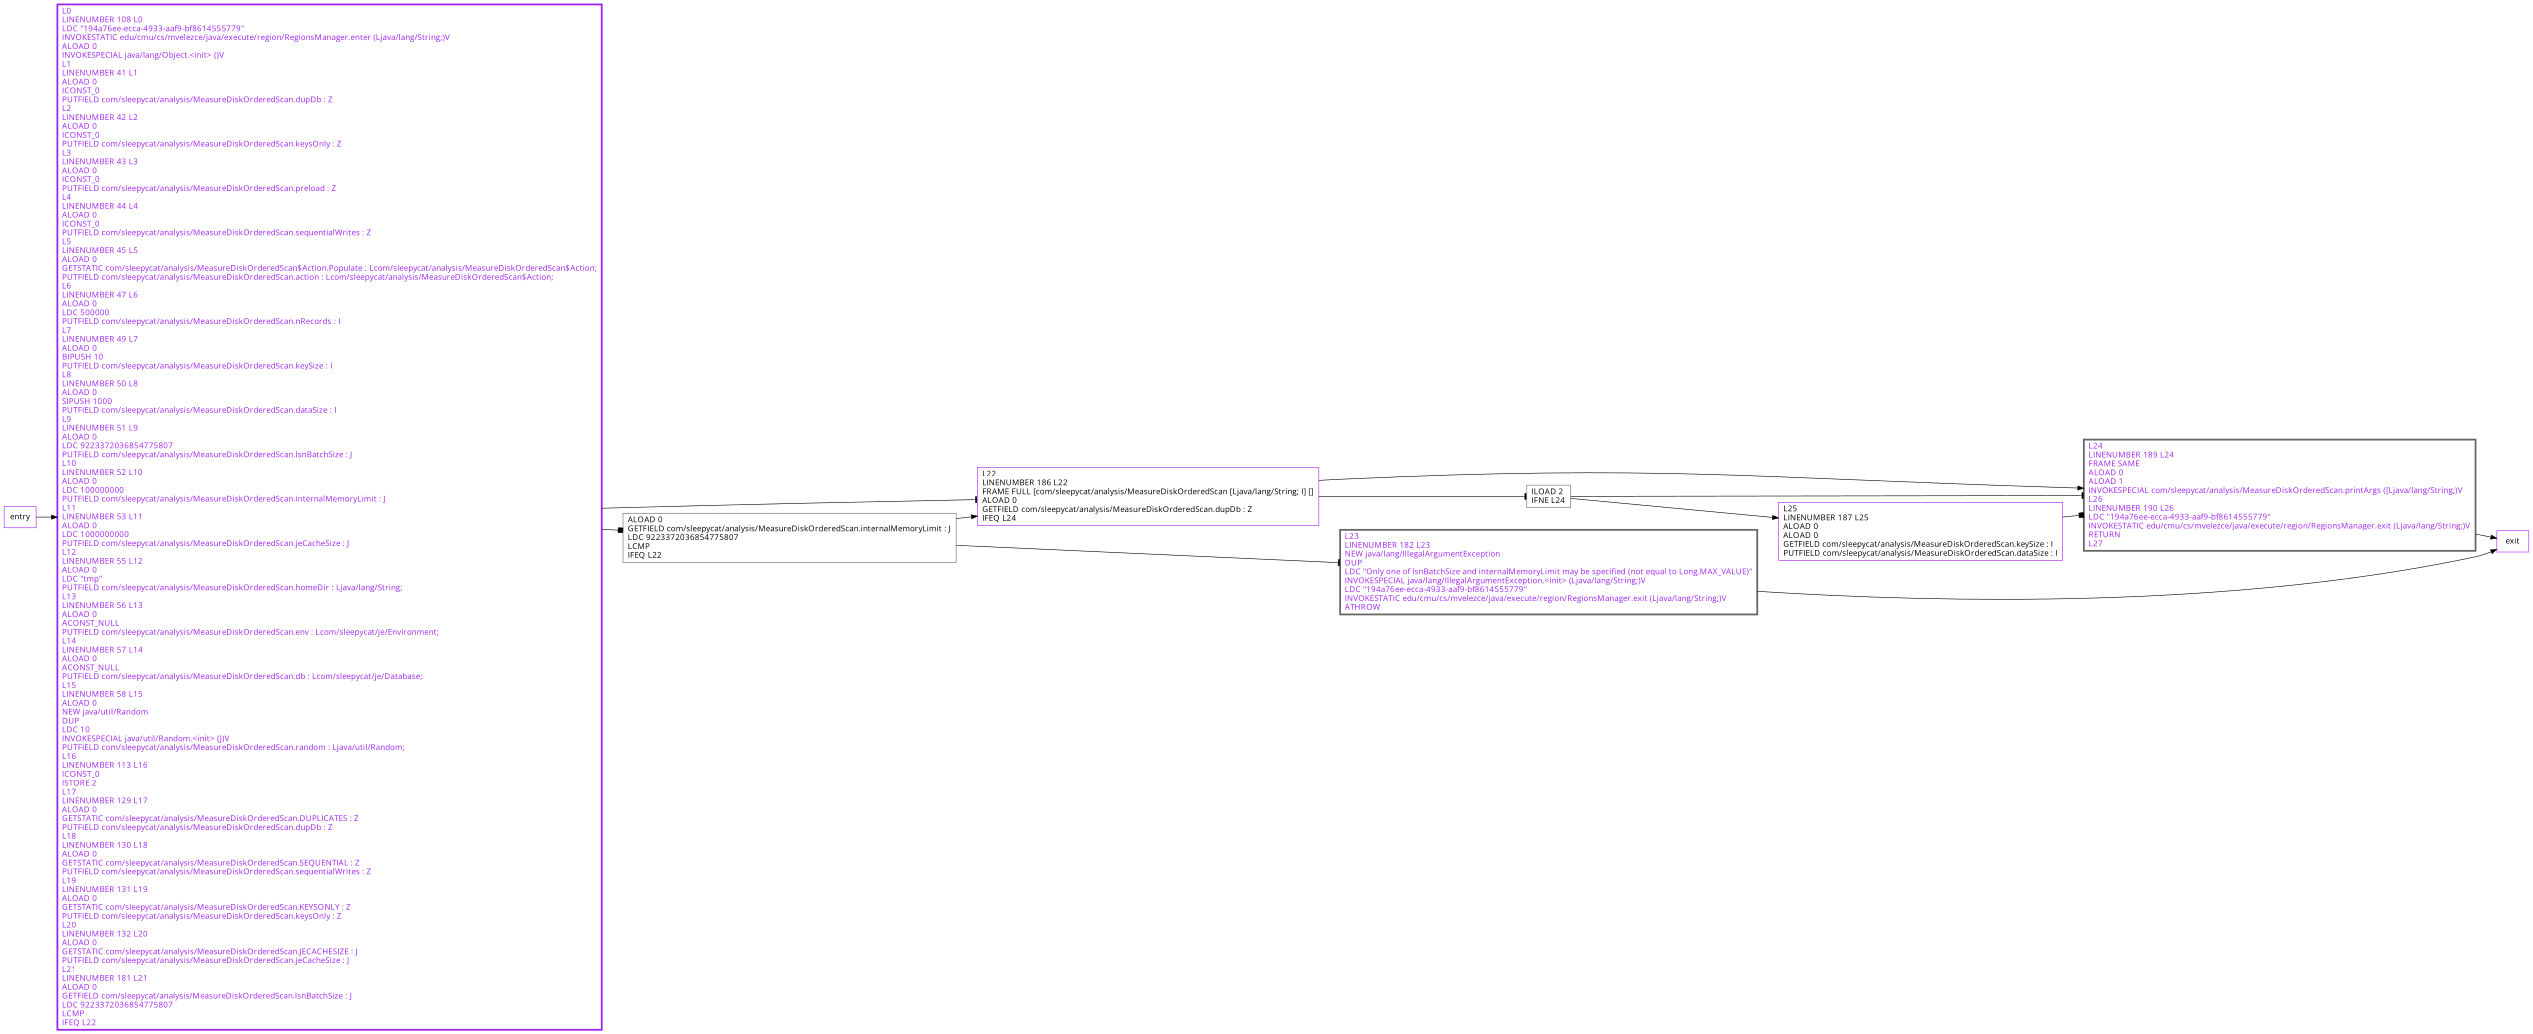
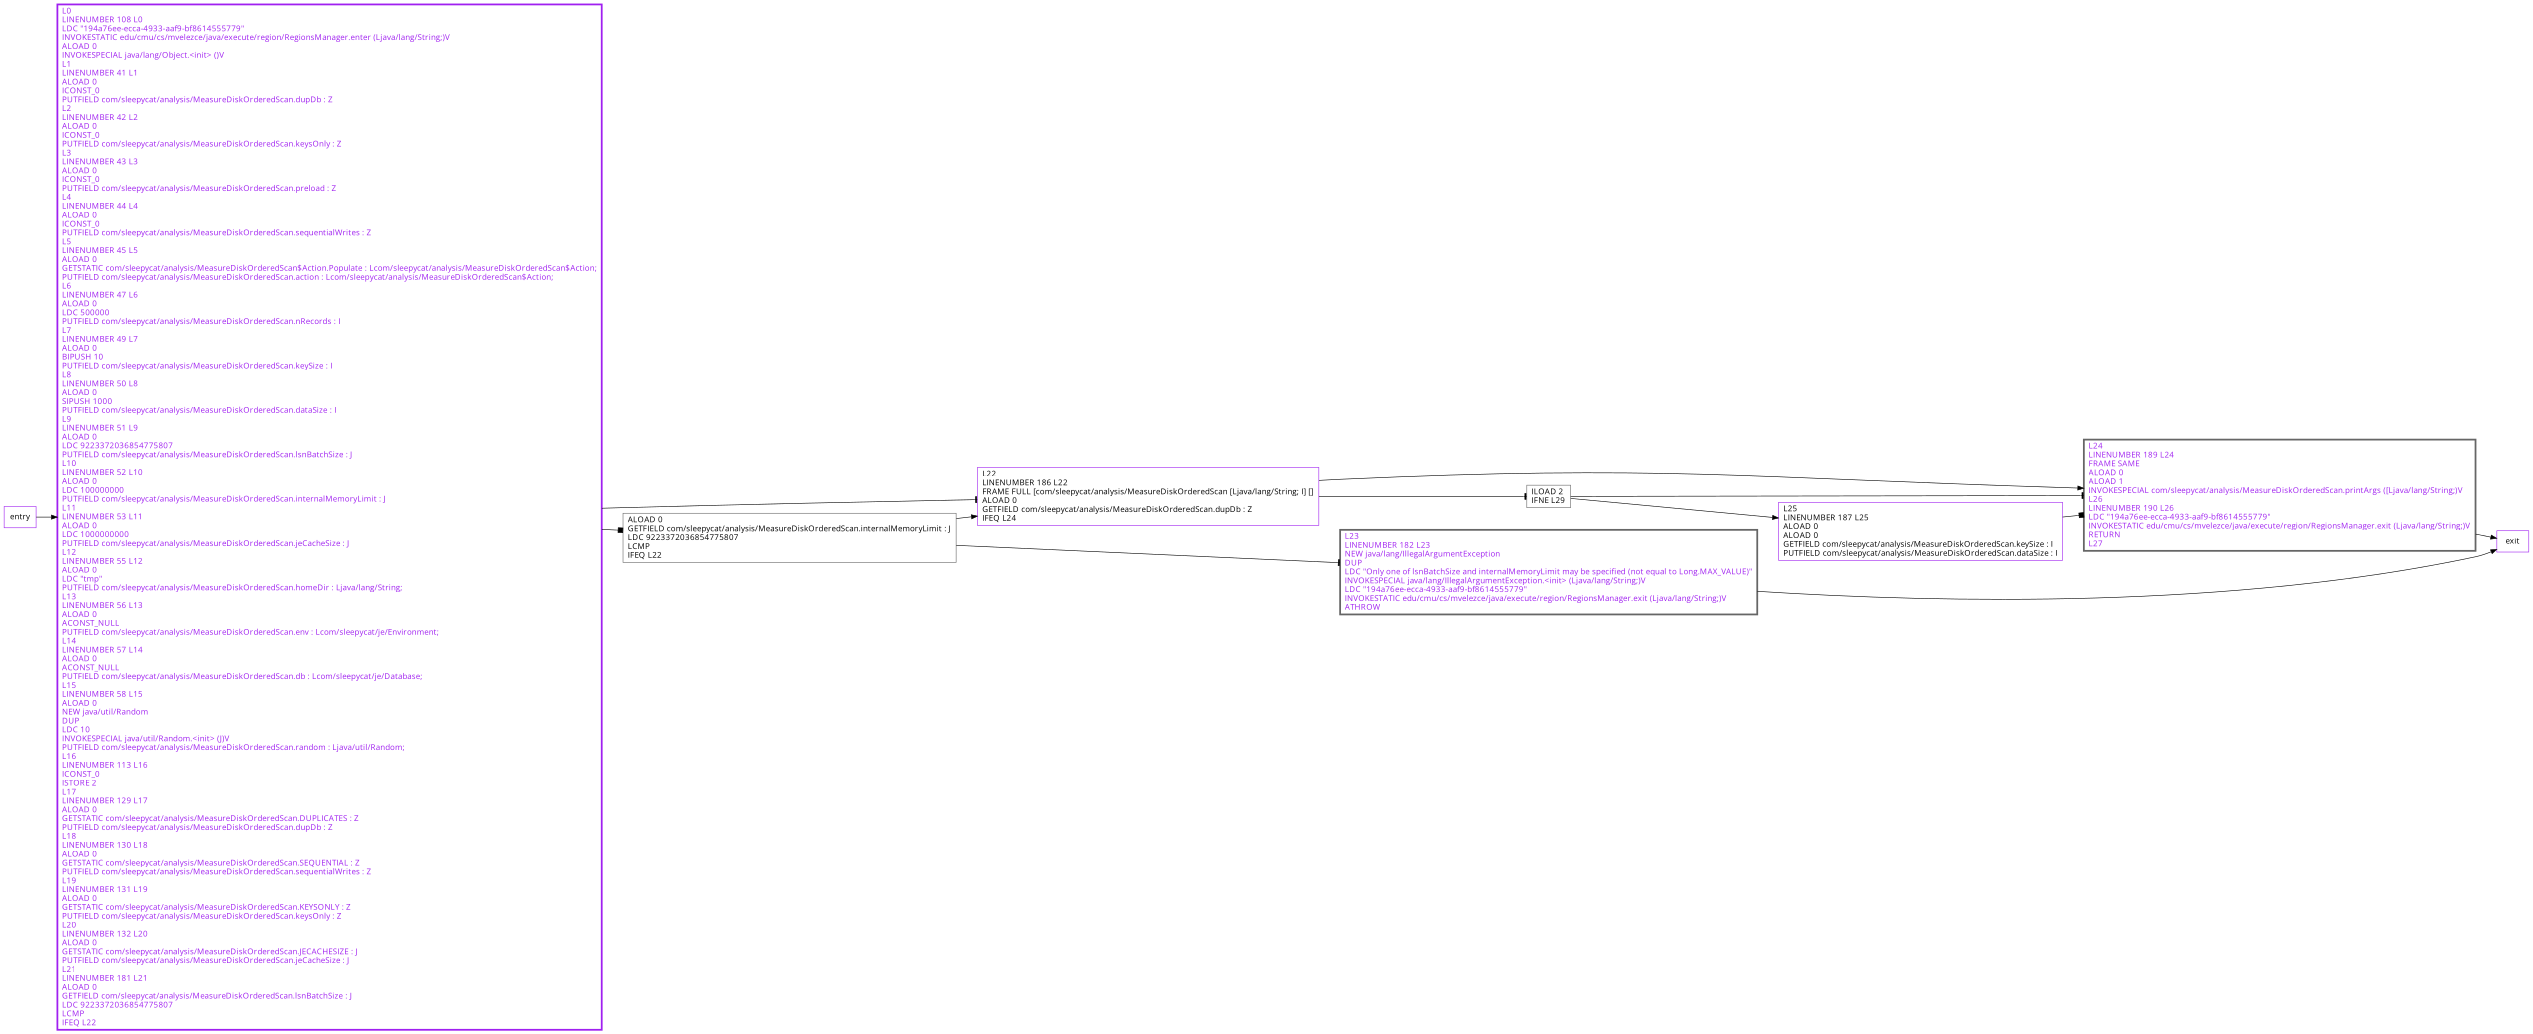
(1549, 496) -> (1549, 496)
